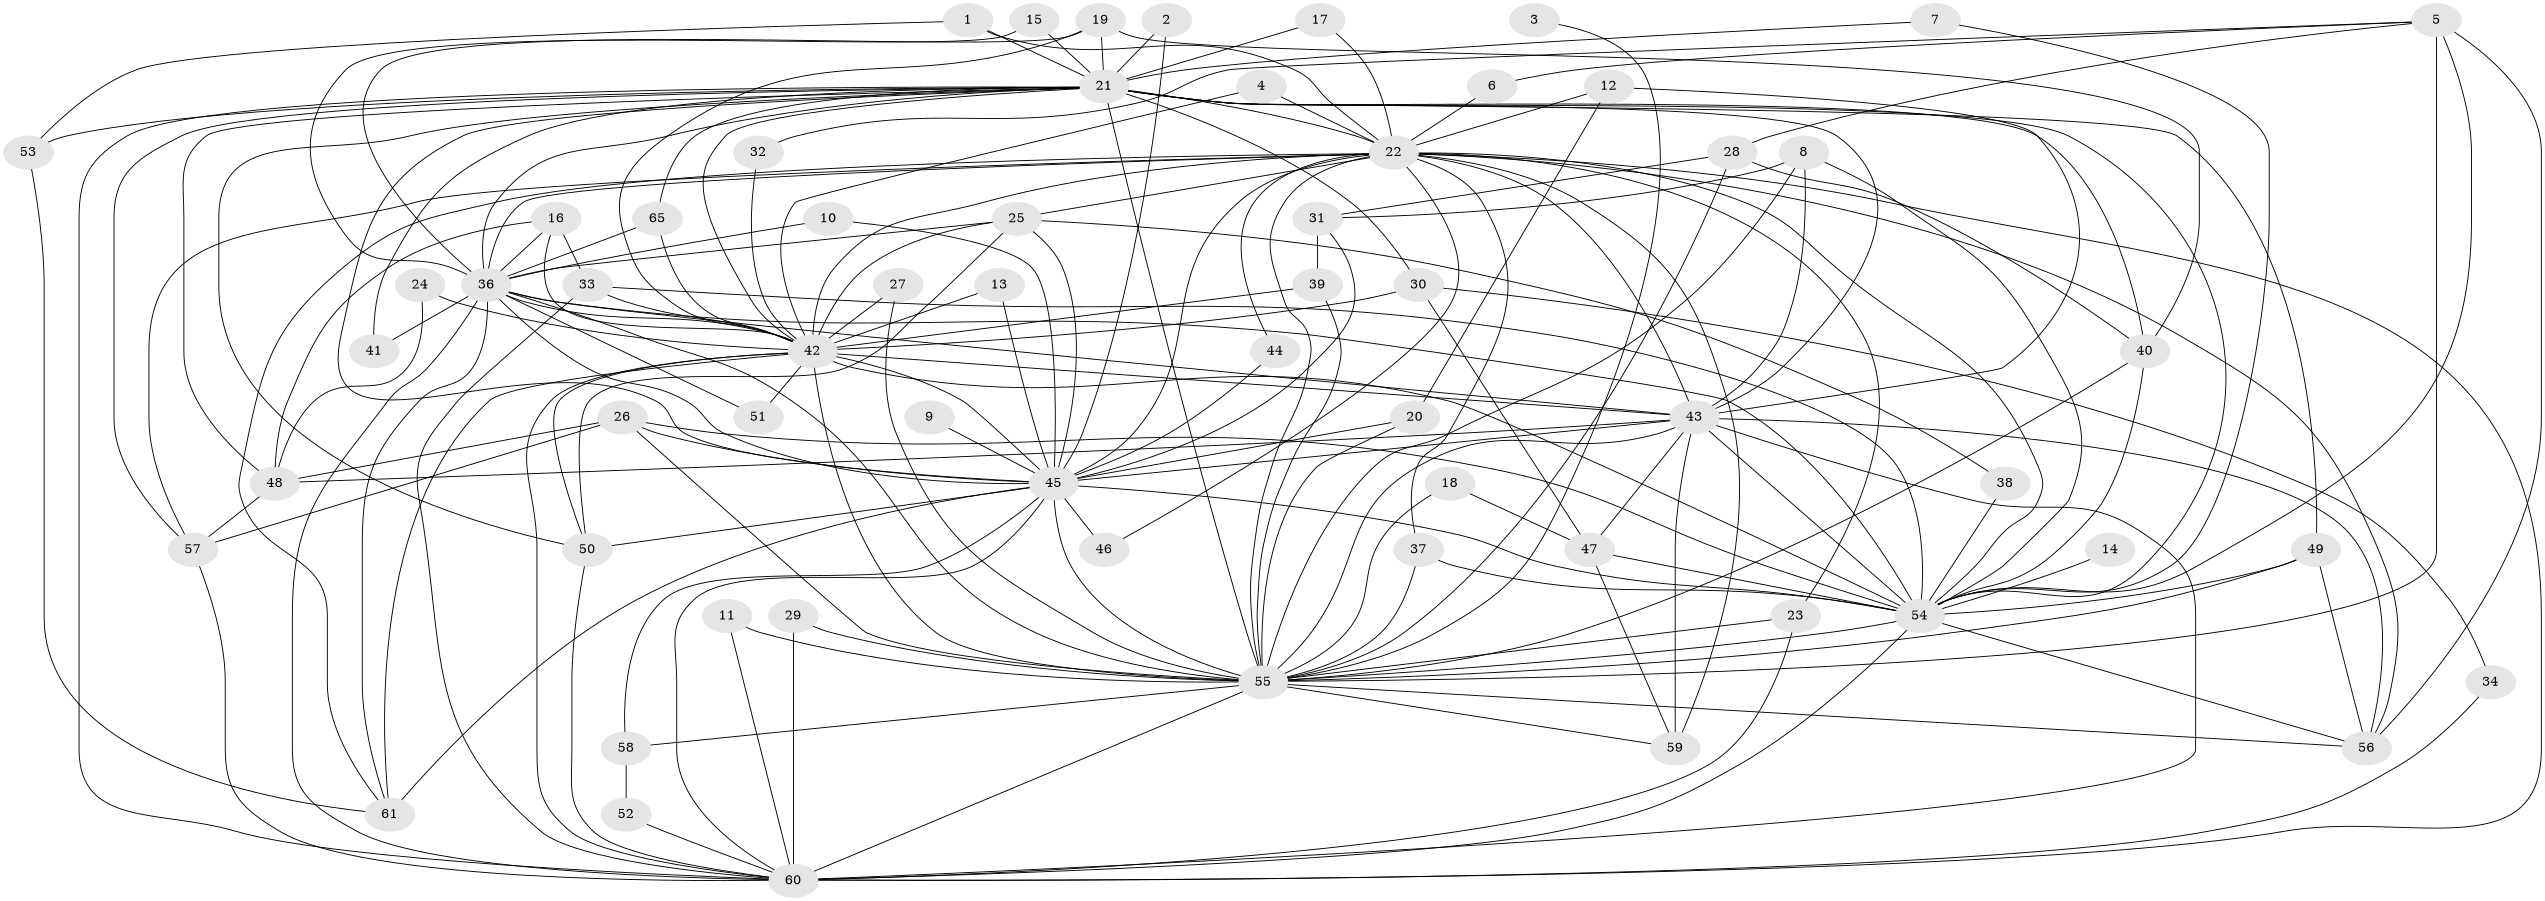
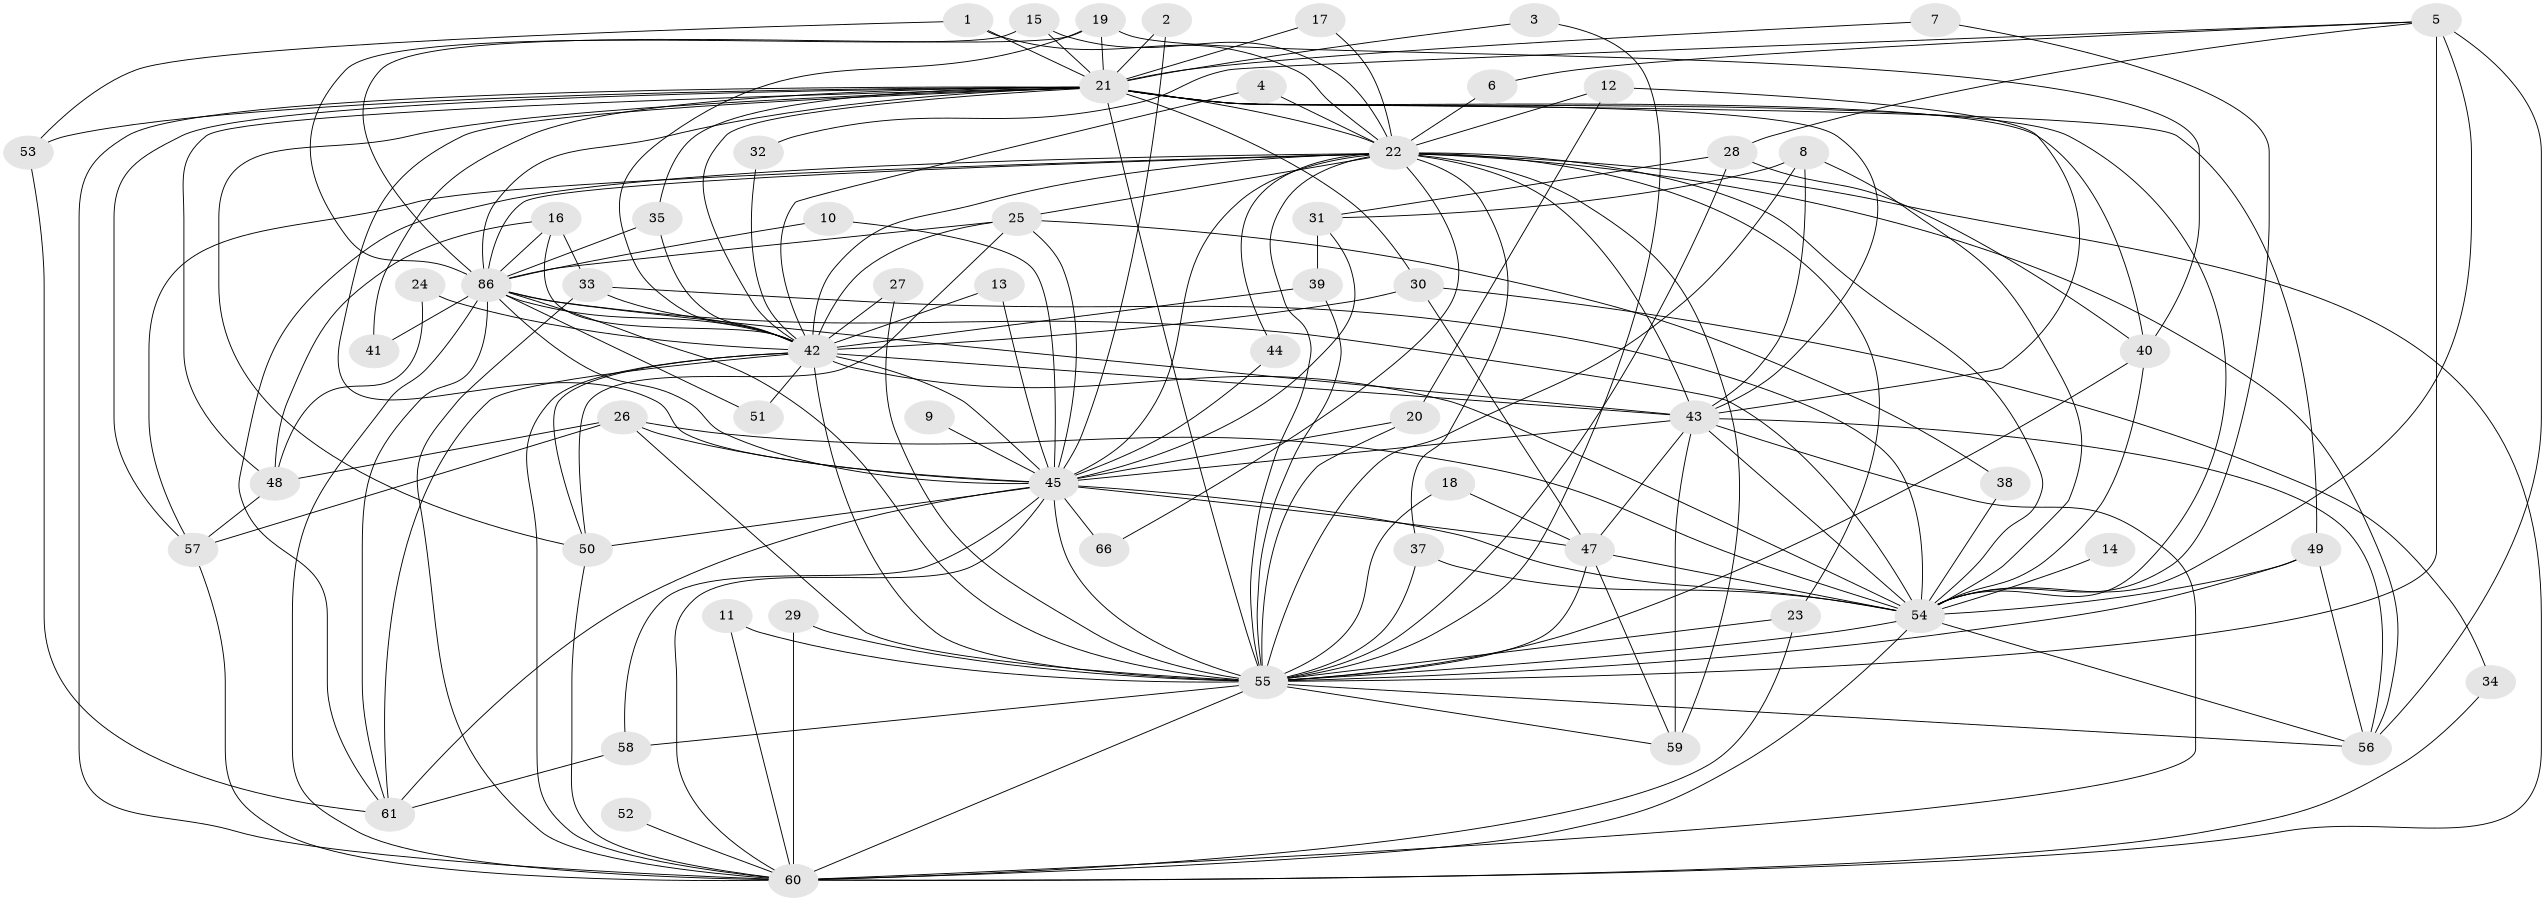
none -> (1238, 43)
none -> (1357, 44)
(657, 219) -> (657, 219)
(486, 285) -> (486, 285)
(1447, 453) -> (1459, 661)
(985, 456) -> none
none -> (1322, 514)
(1104, 550) -> (1104, 550)
(626, 782) -> (508, 782)
